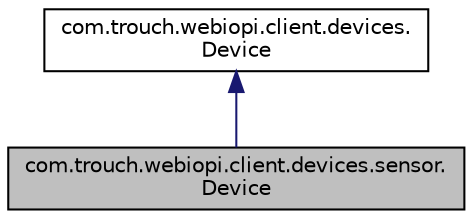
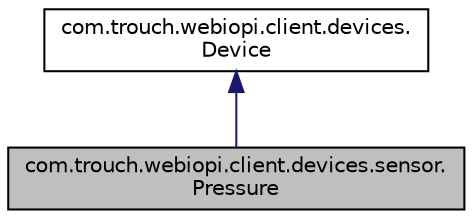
(236, 179) -> (236, 179)
